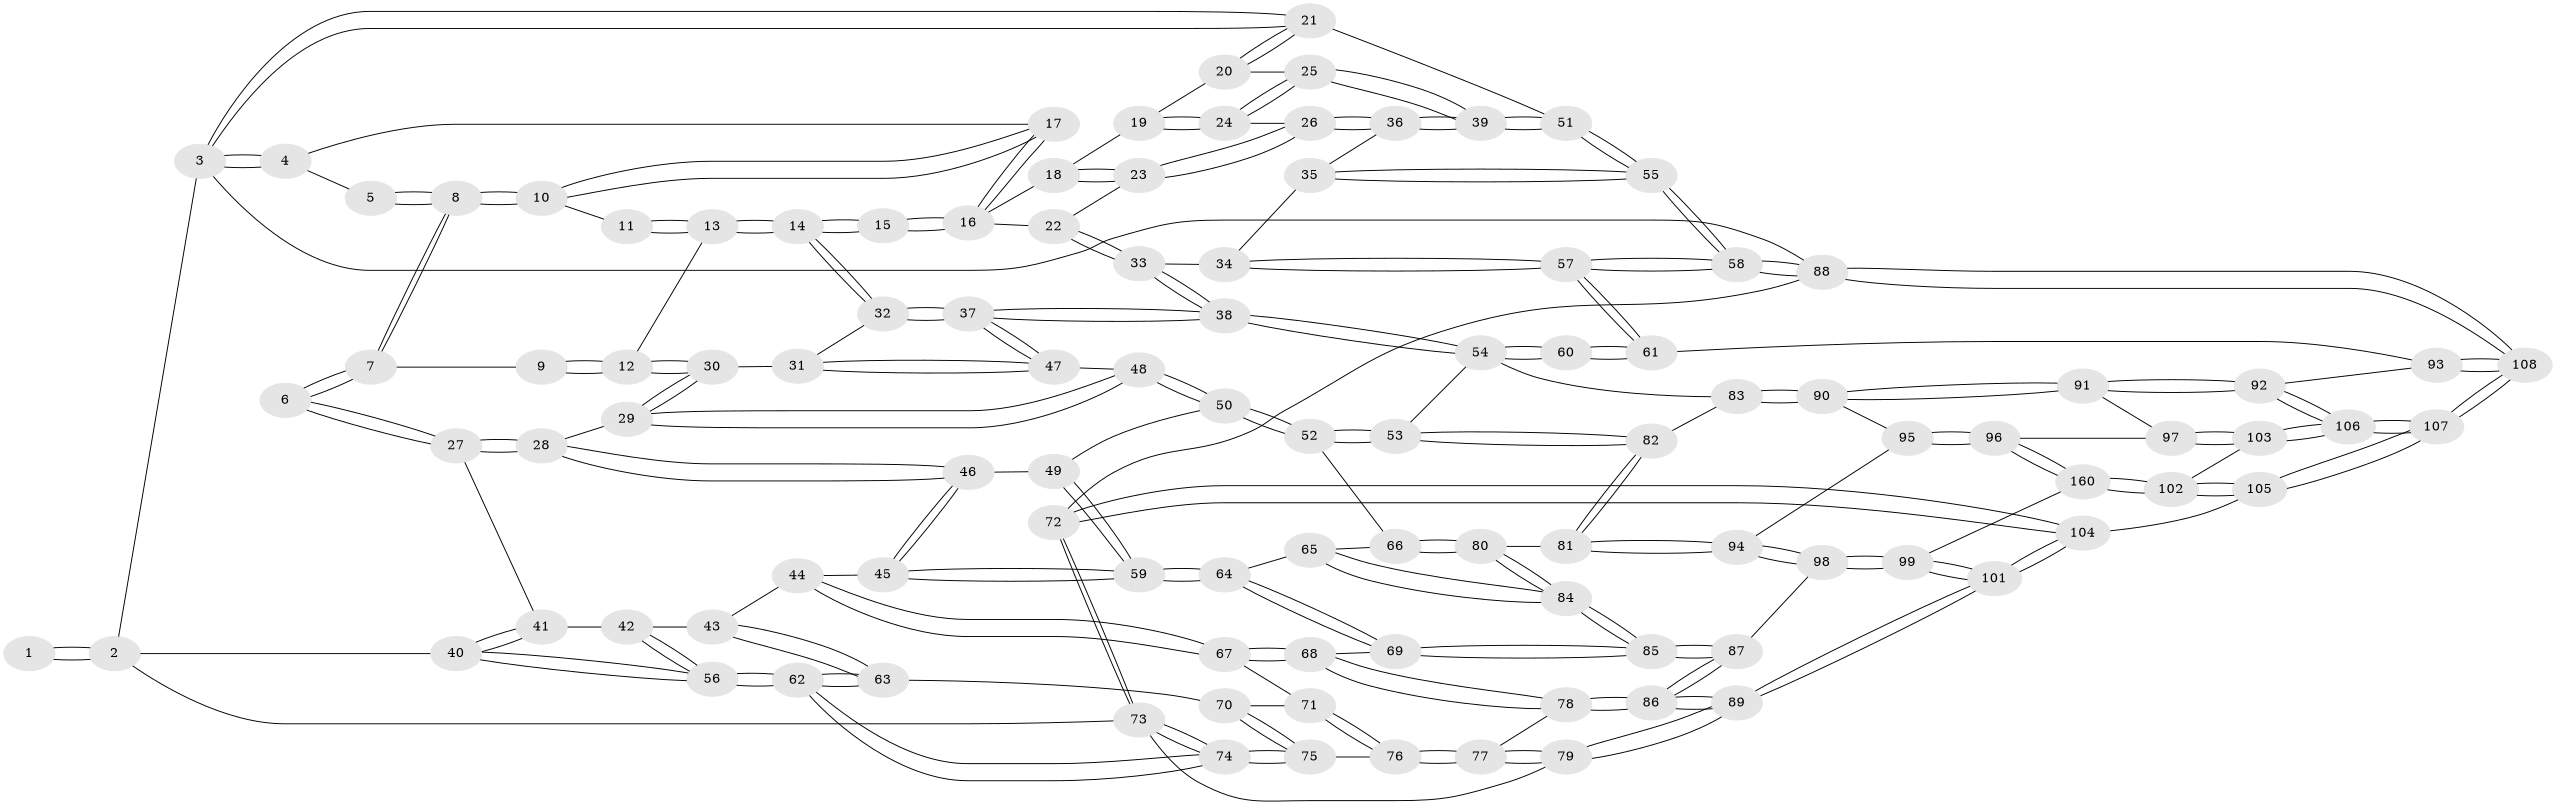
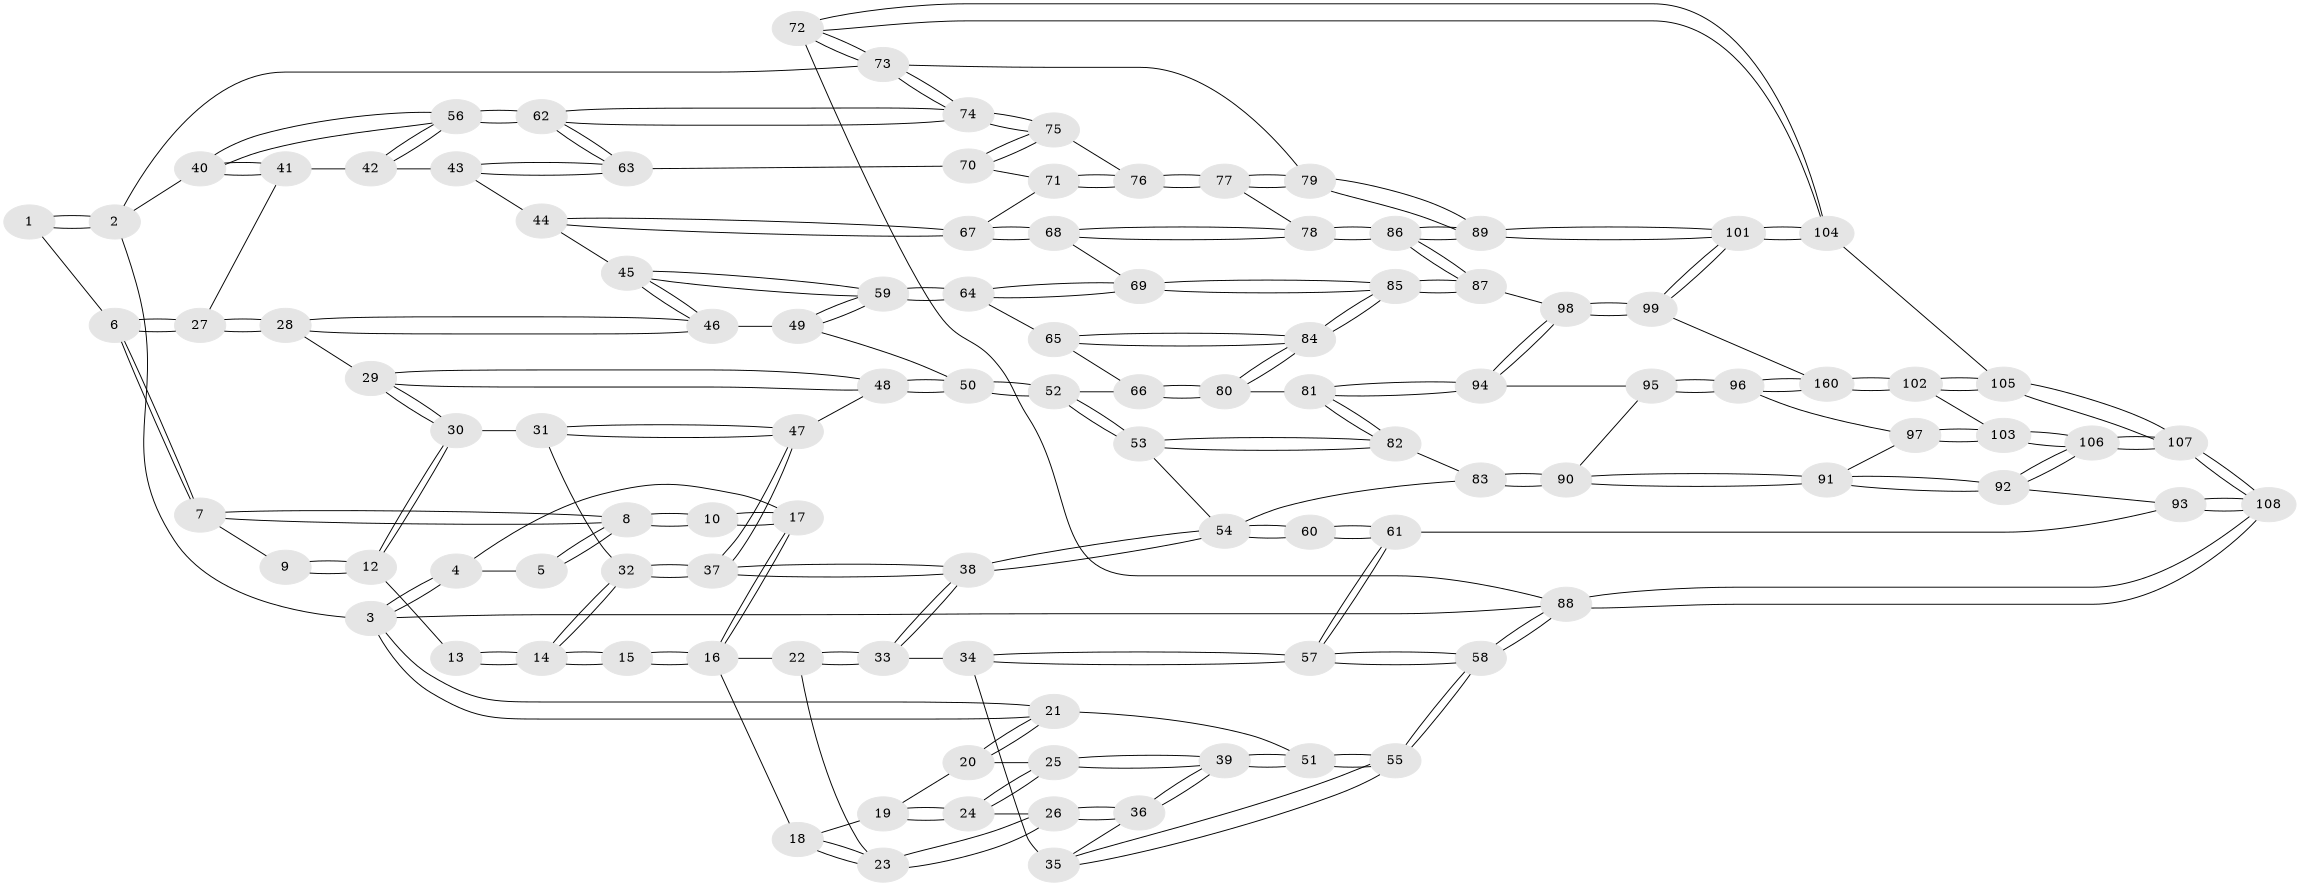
(627, 227) -> none
none -> (72, 274)
